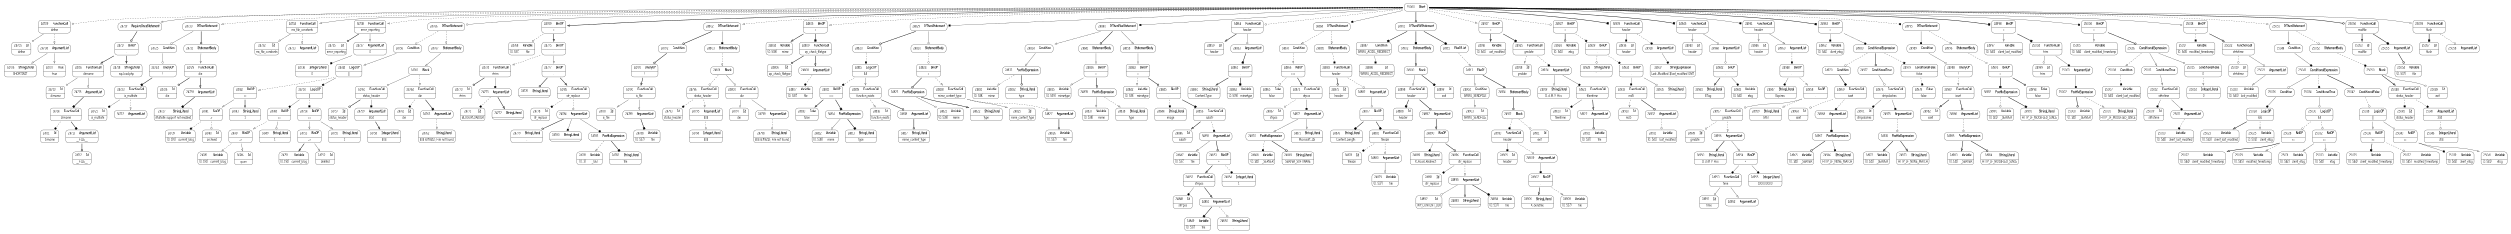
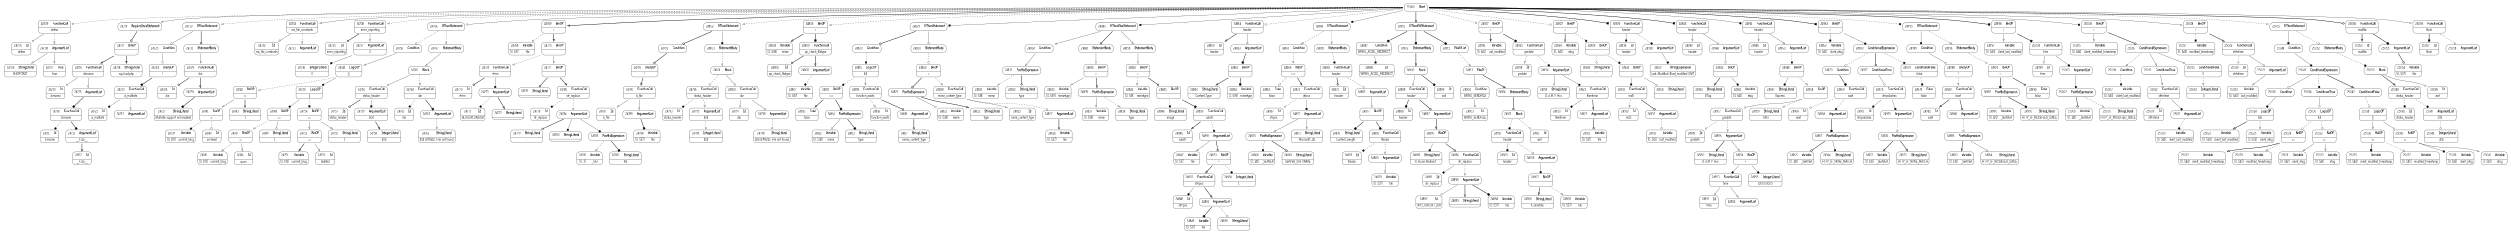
(1979, 146) -> (1979, 146)
